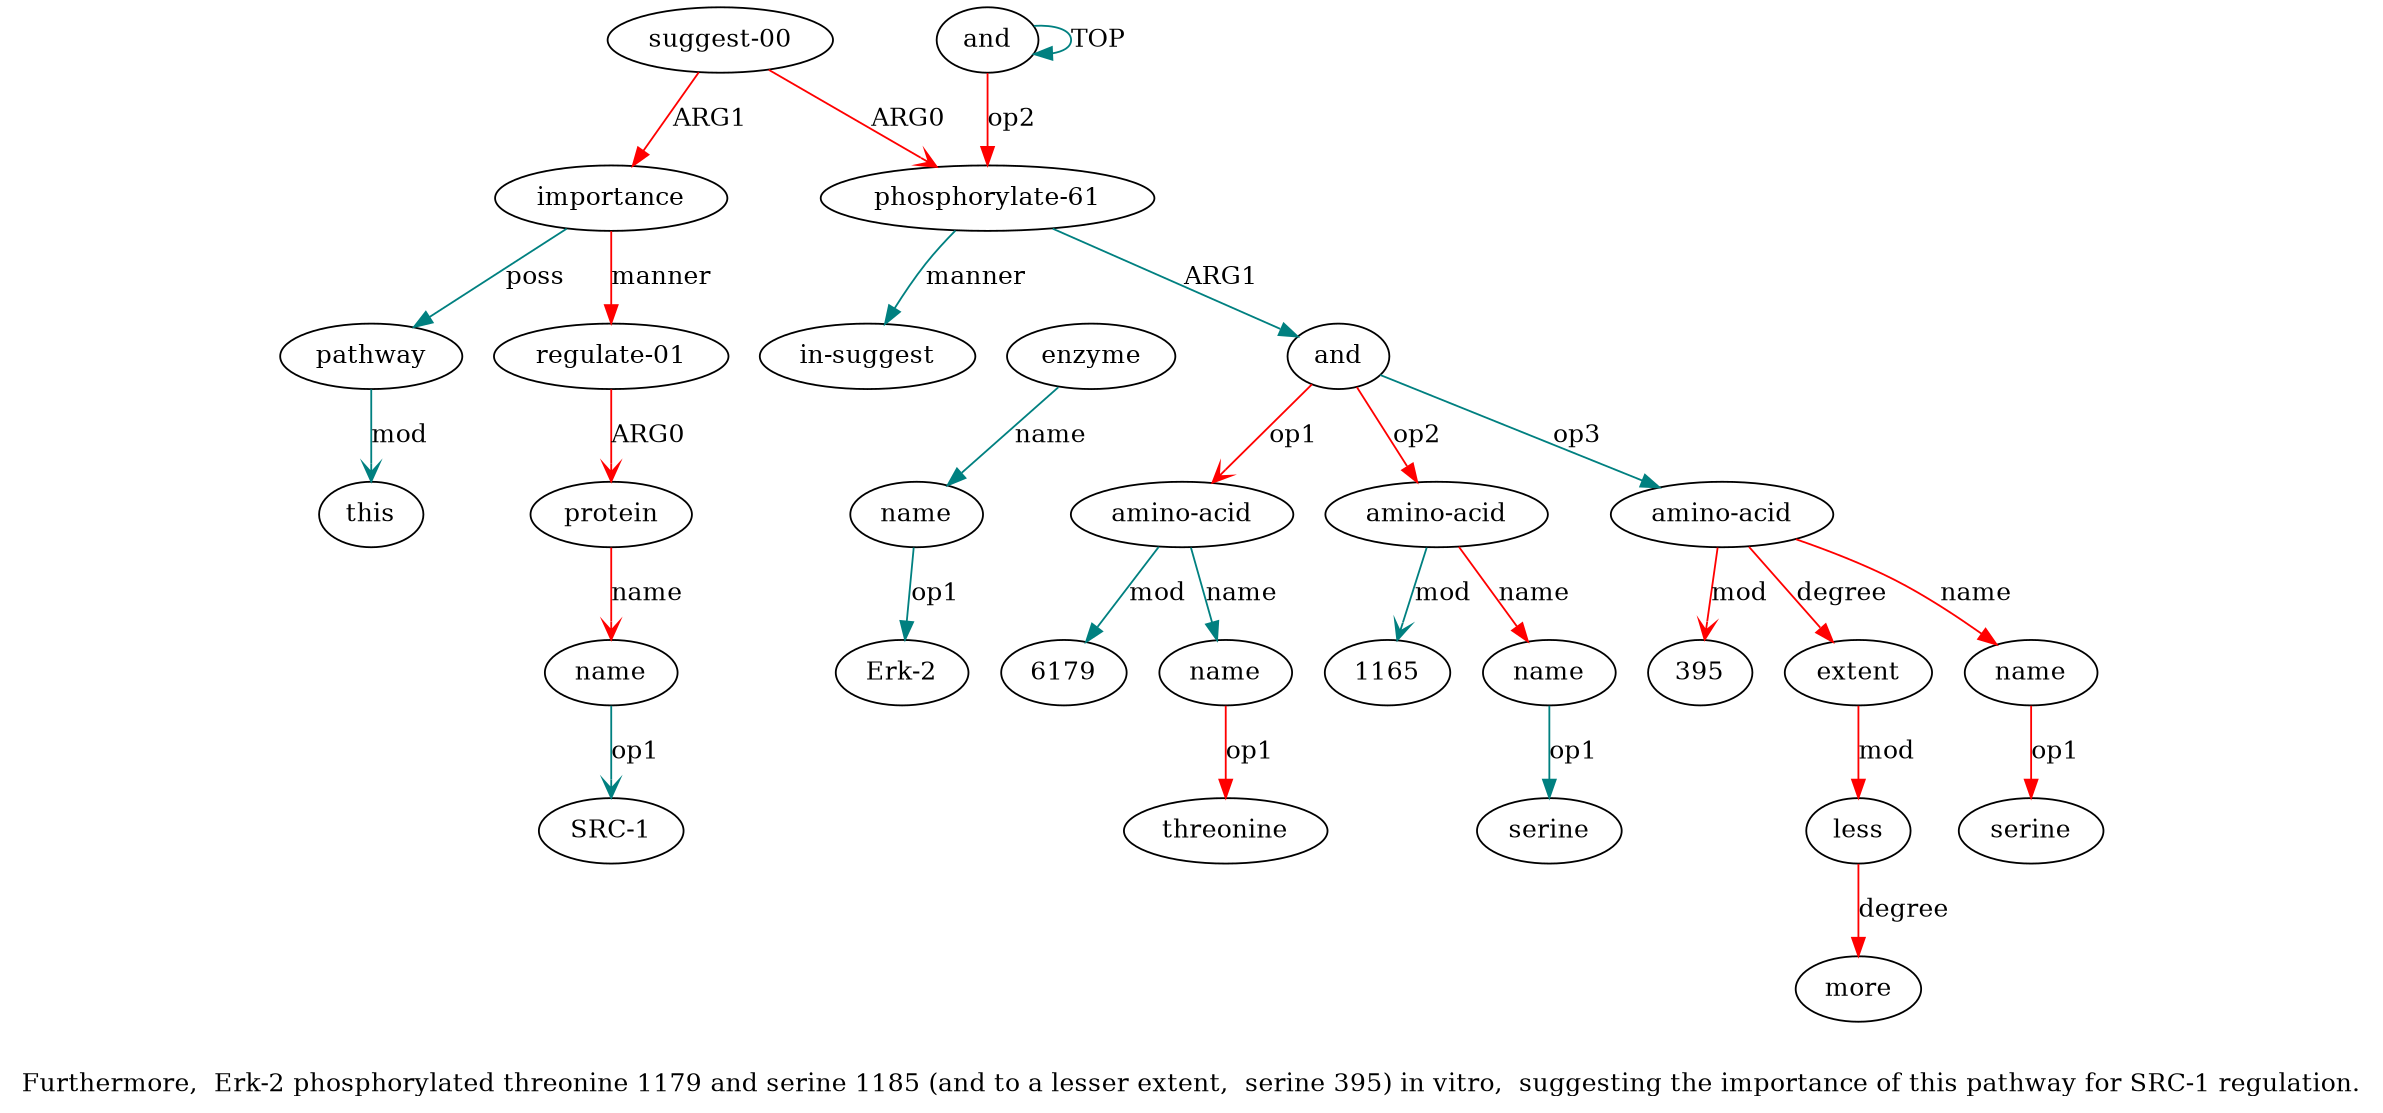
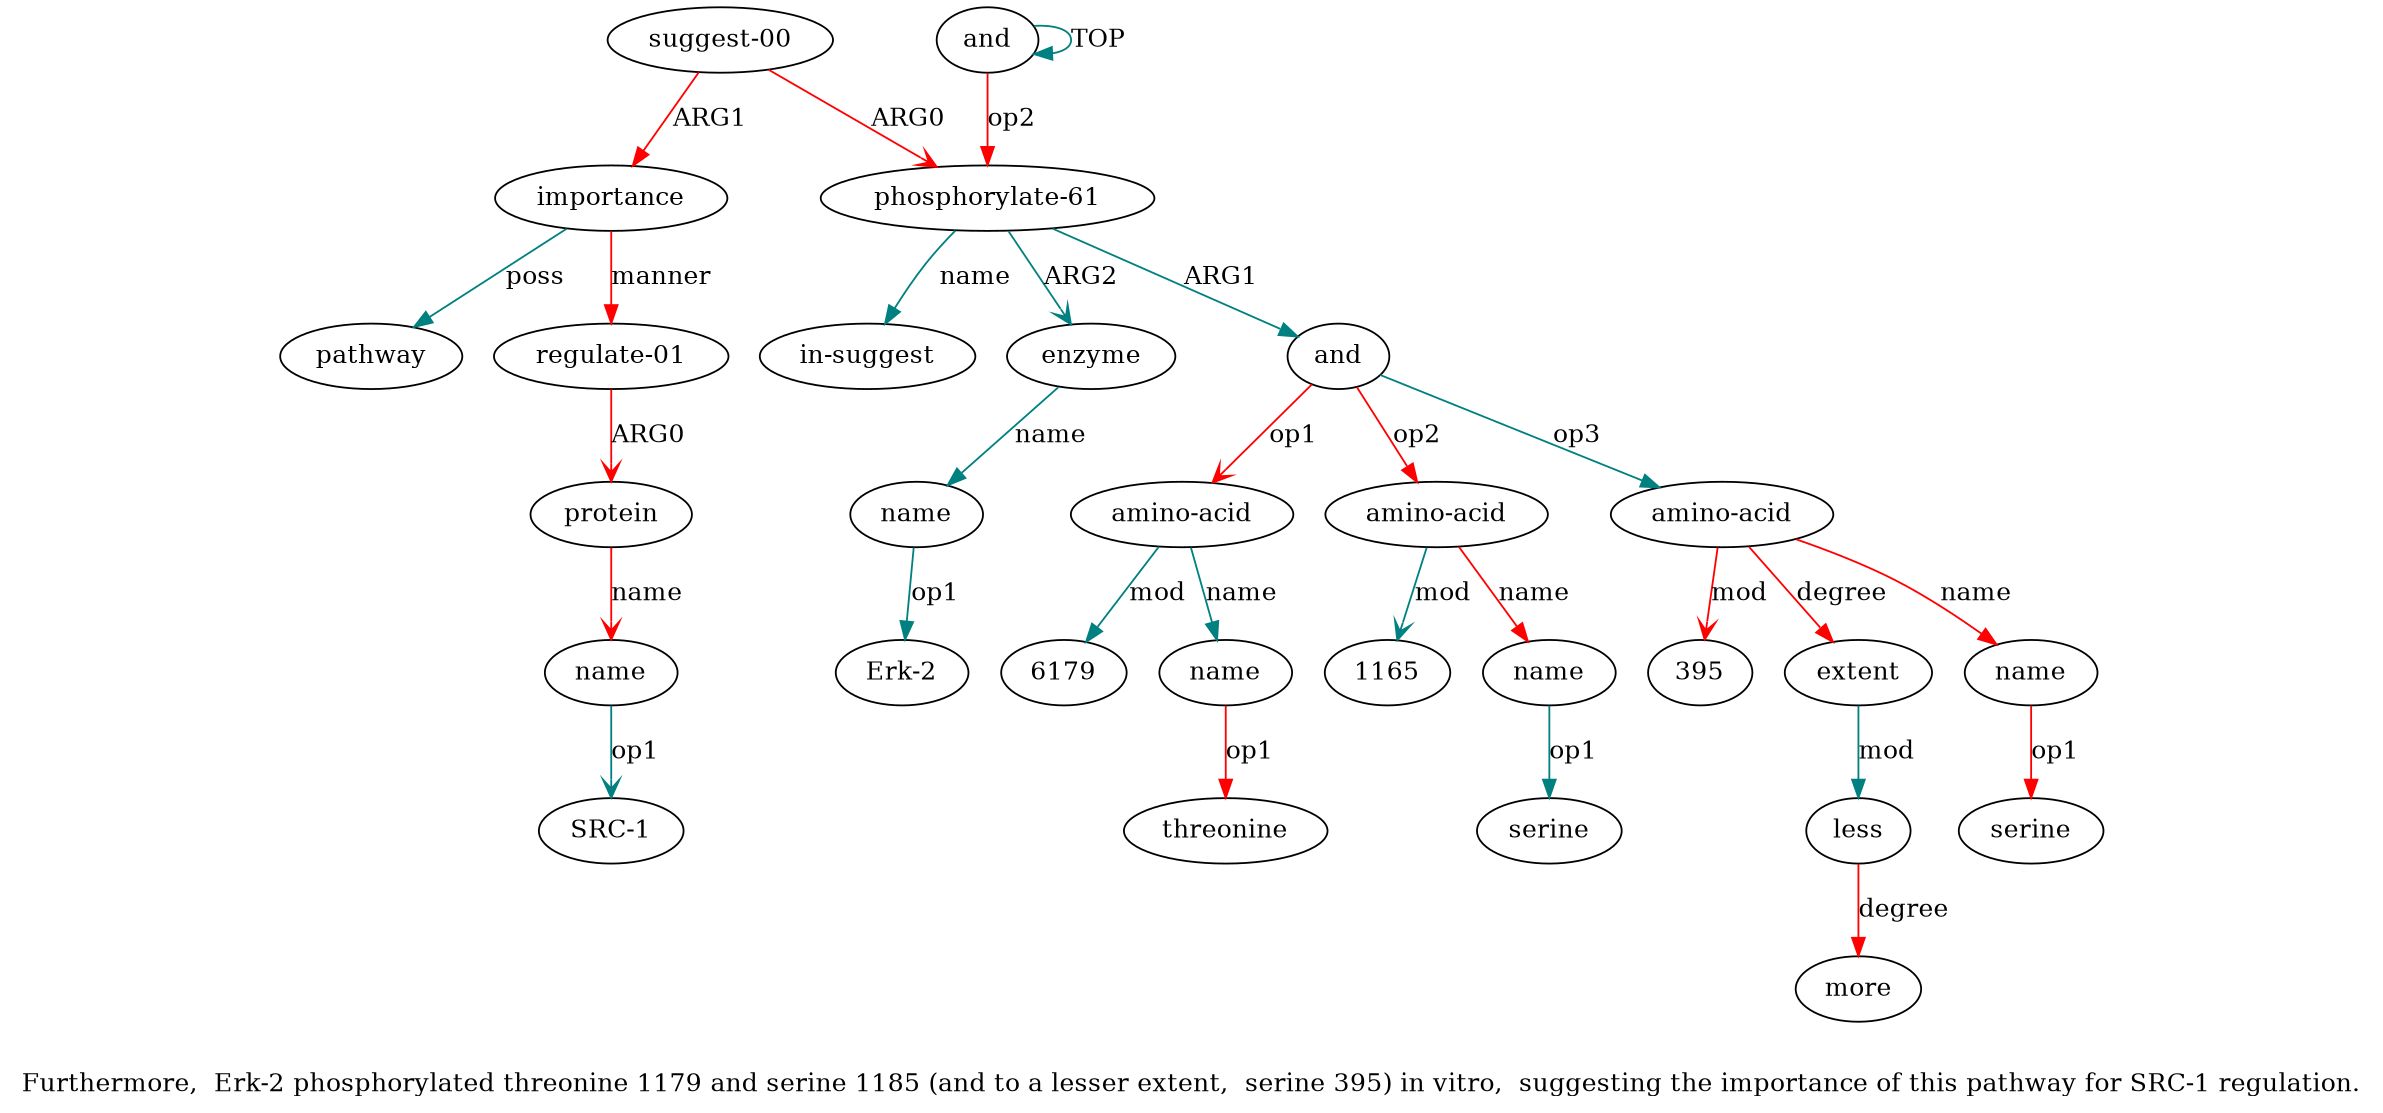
none -> (1035, 270)
(976, 277) -> (976, 277)
(371, 515) -> none
(1858, 743) -> (1858, 743)
